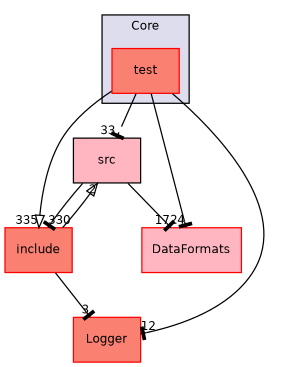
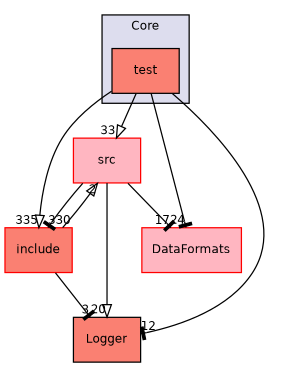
(146, 71) -> (146, 71)
(128, 111) -> (128, 111)
(107, 161) -> (107, 161)
none -> (107, 244)
(107, 340) -> (107, 340)
